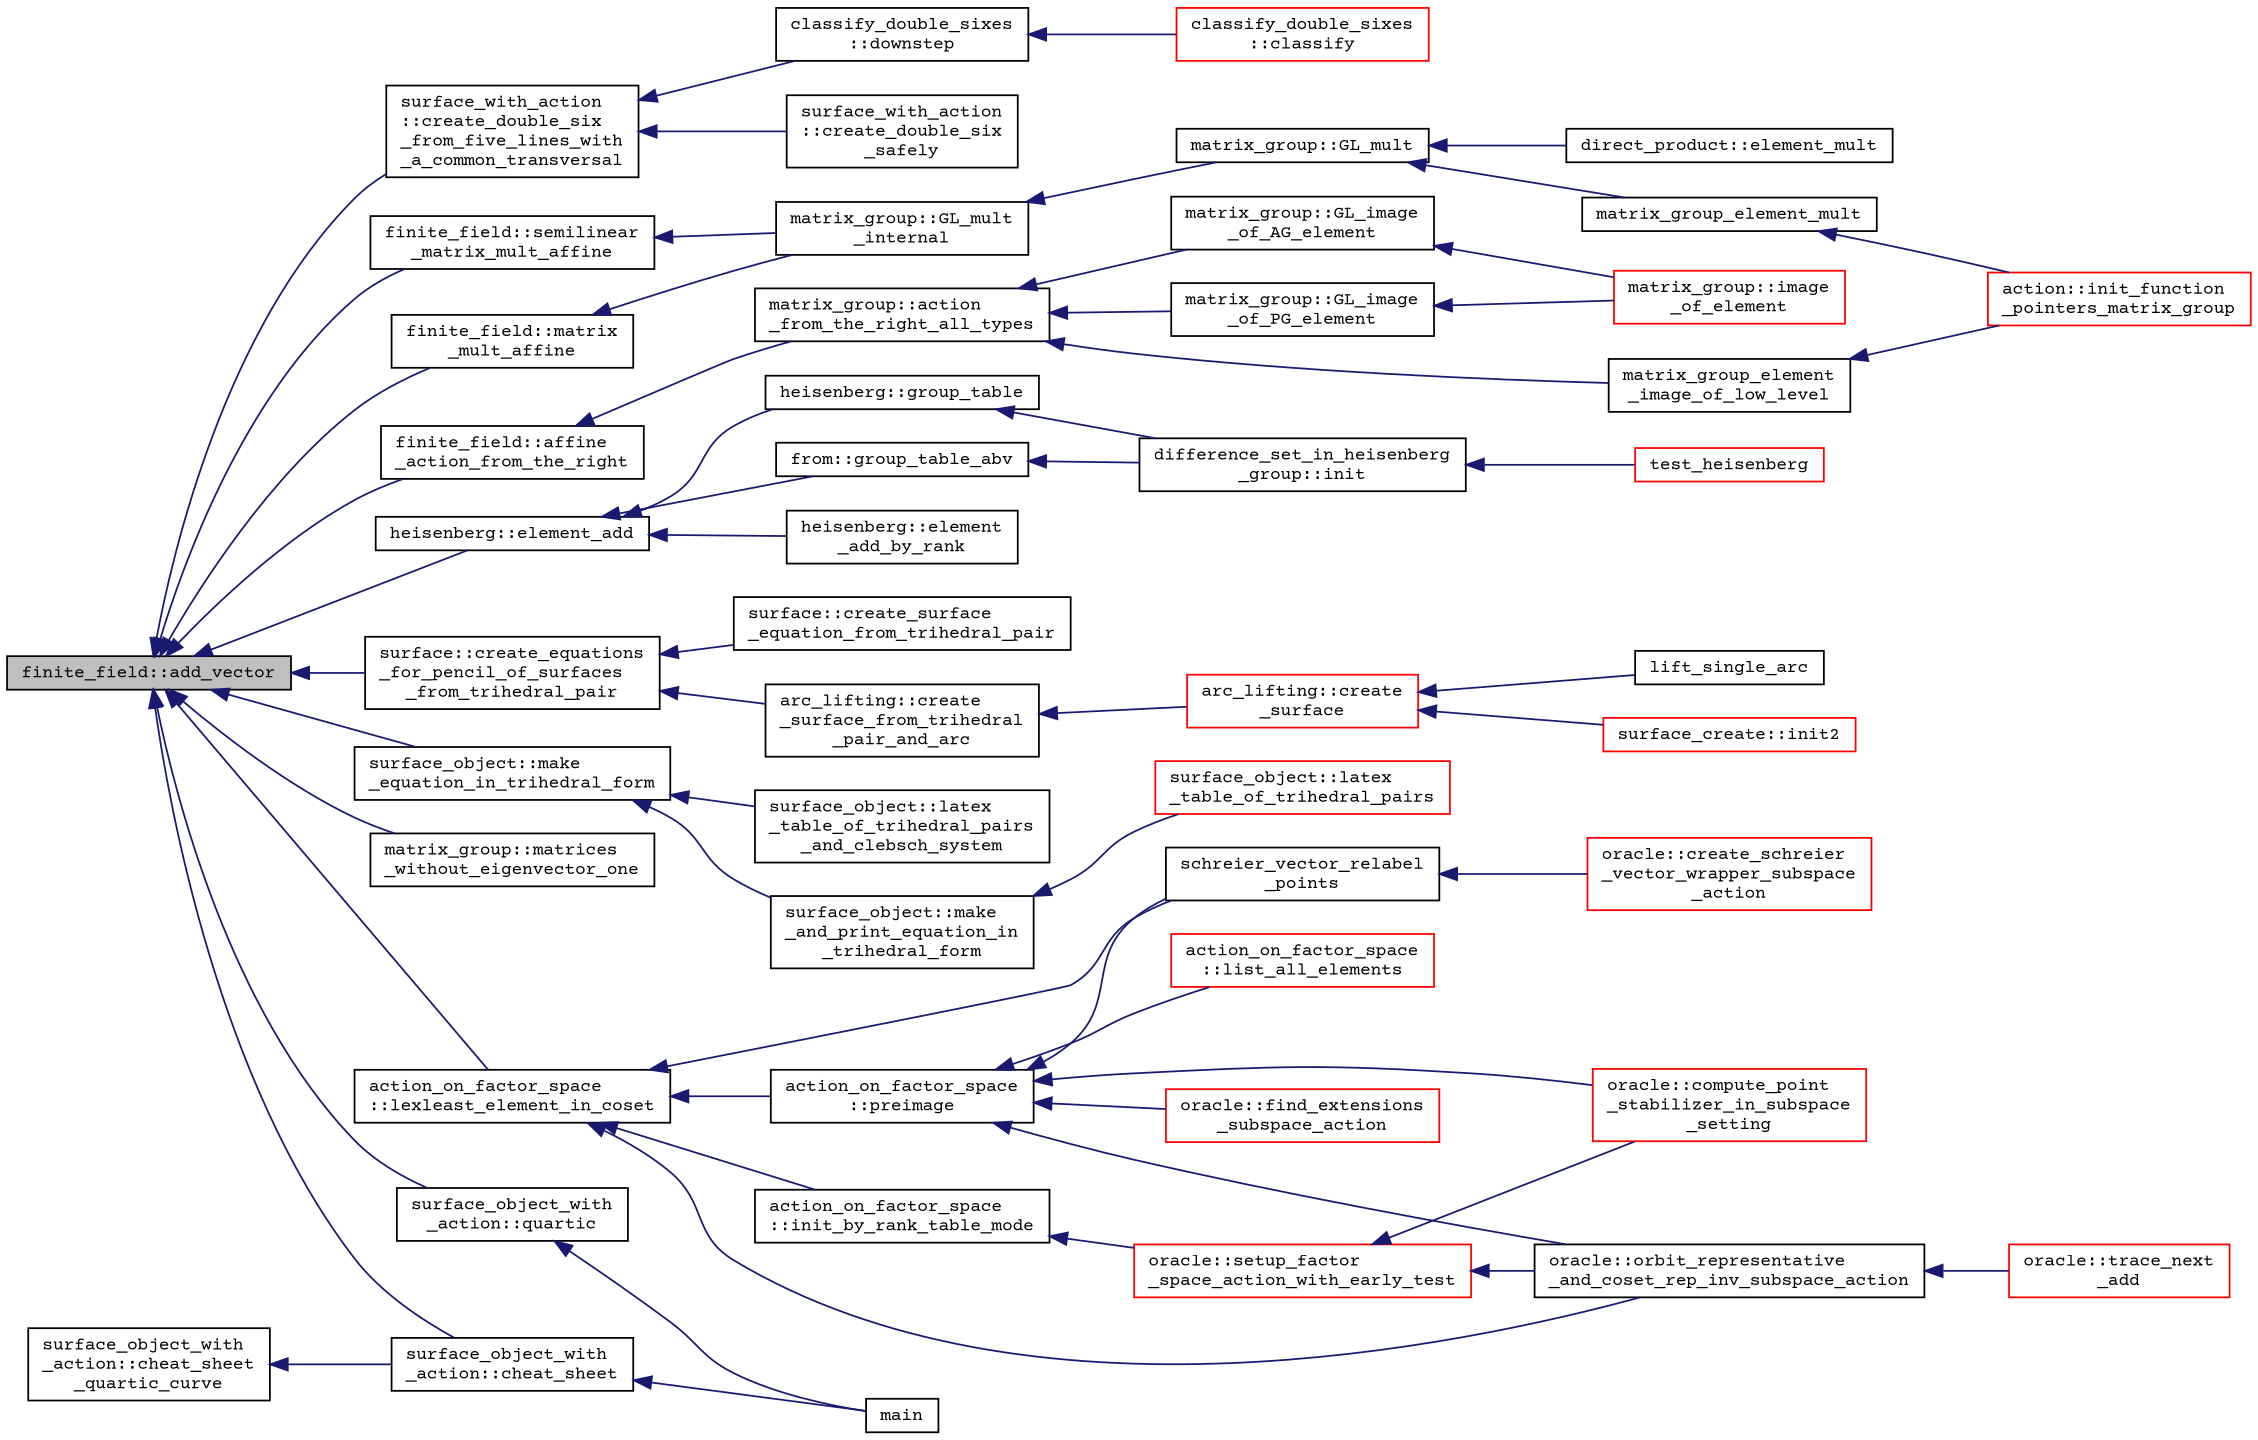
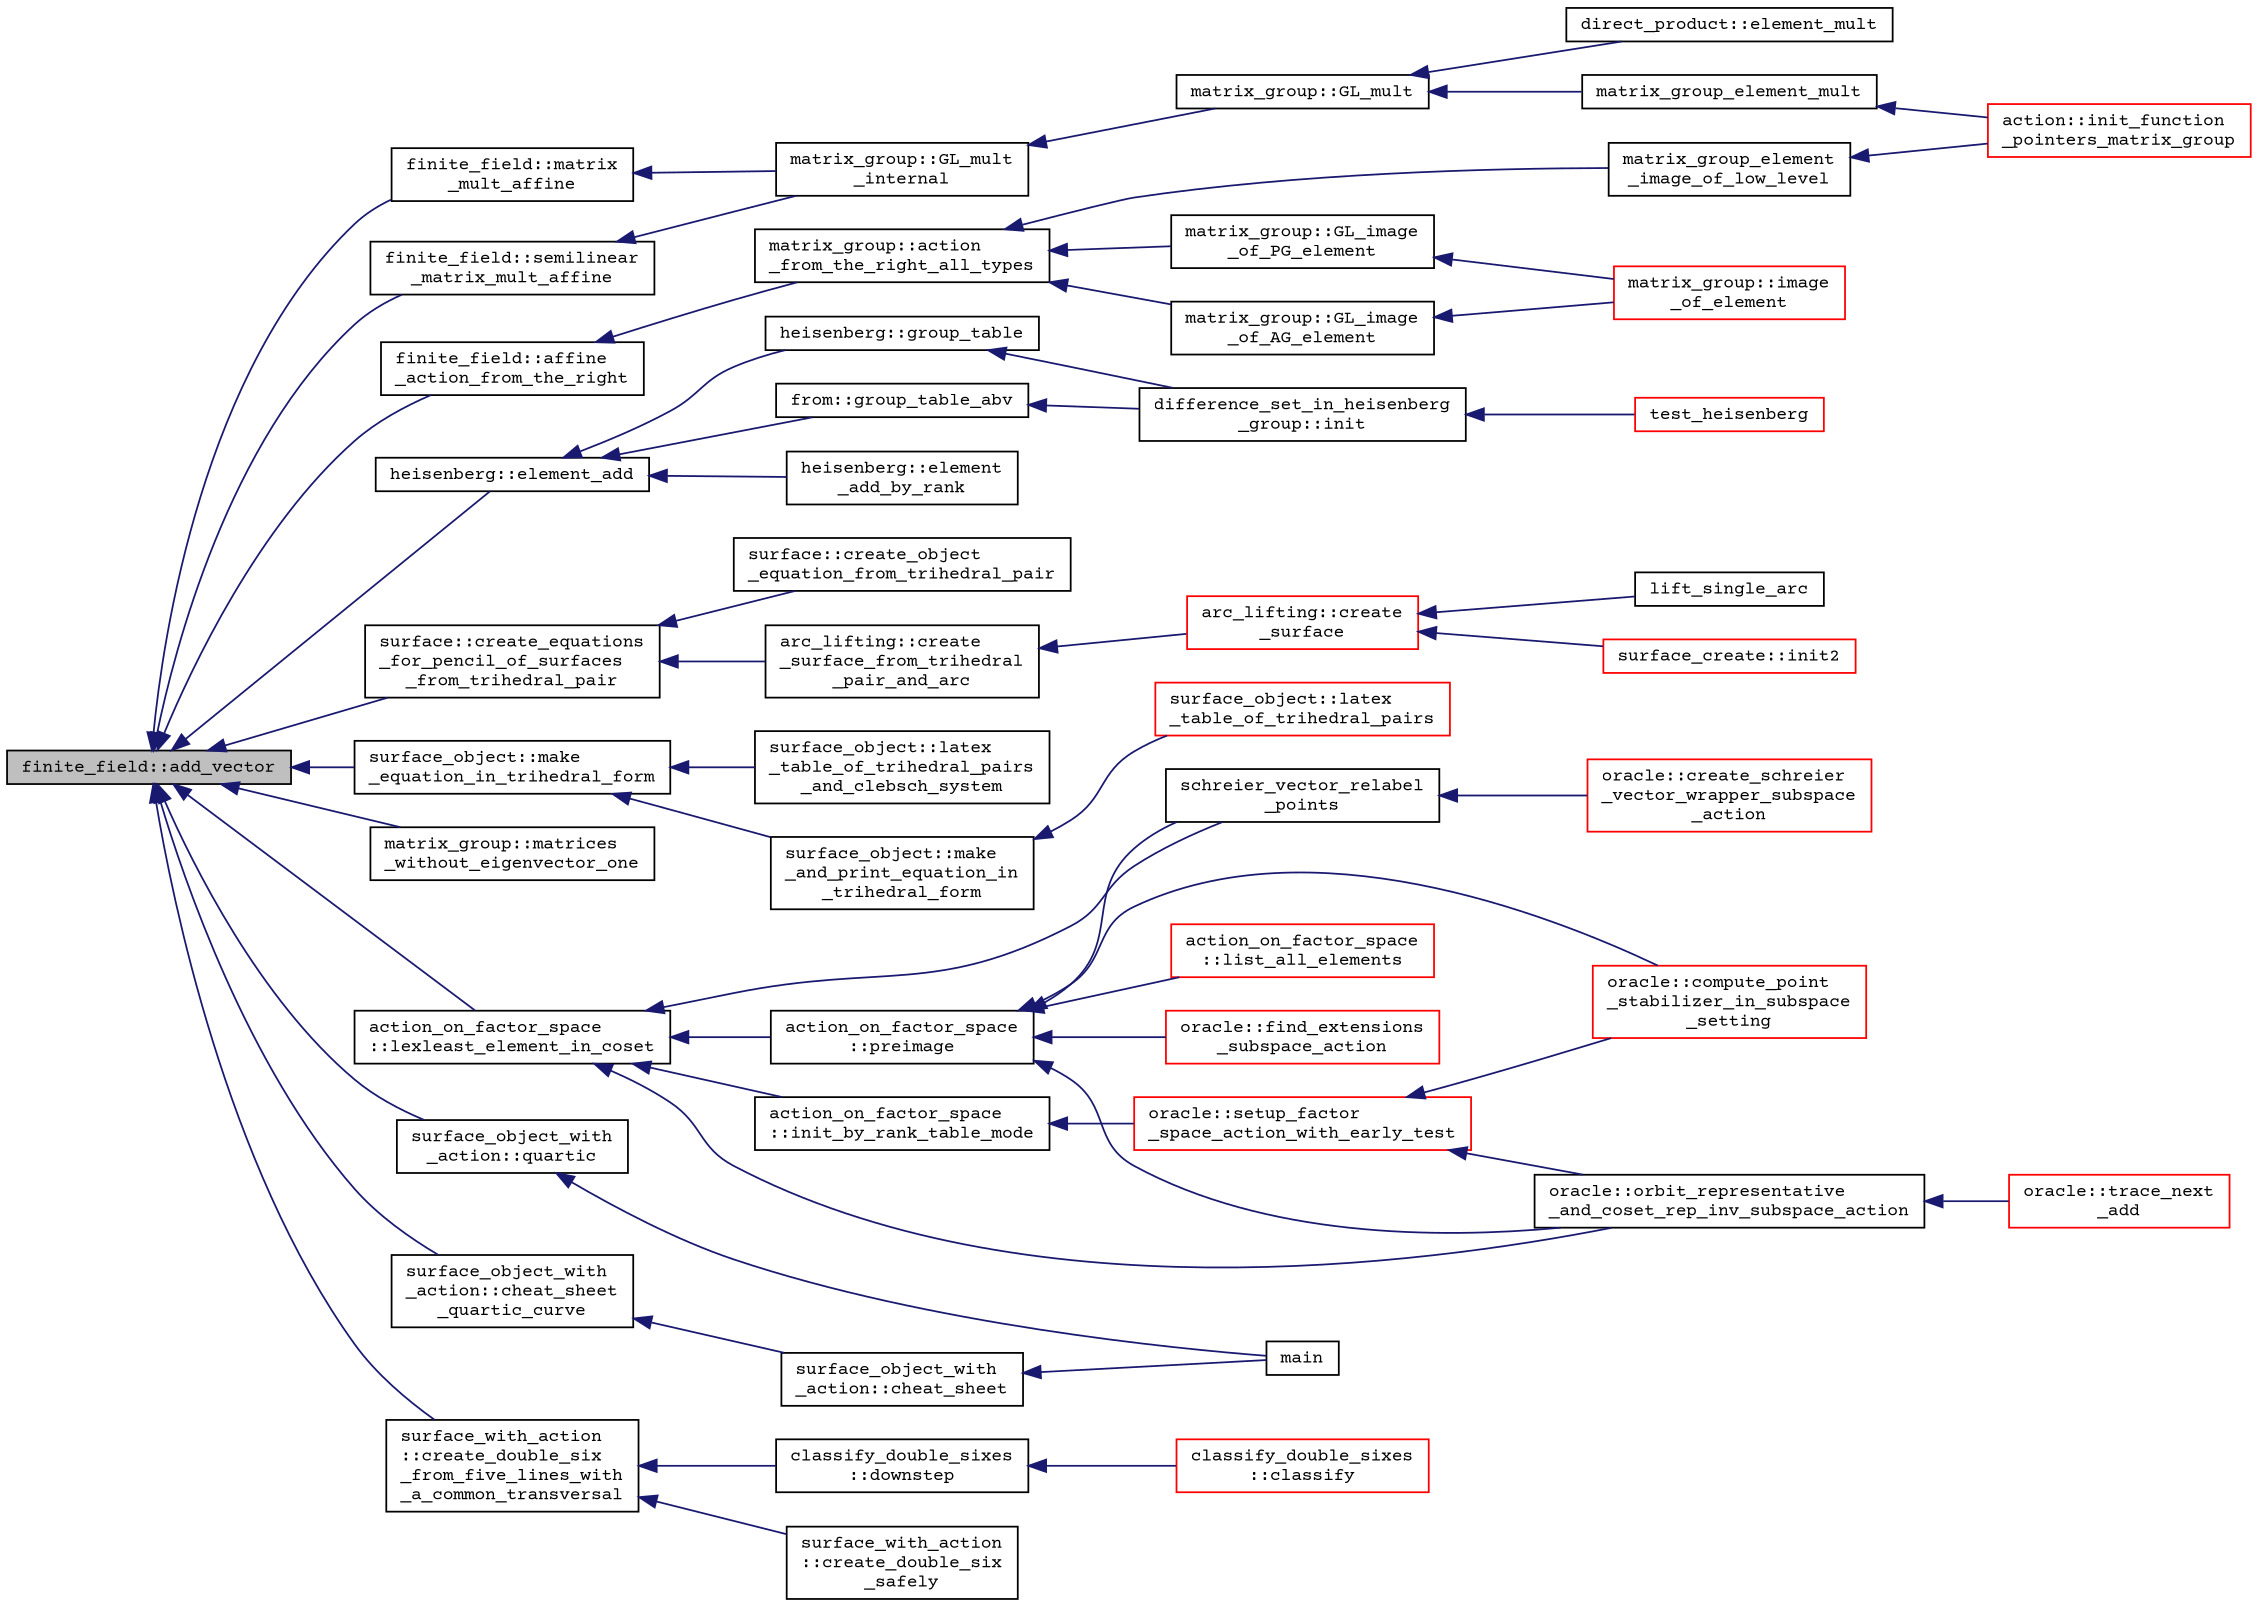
(902, 624) -> (902, 564)
(245, 1055) -> (263, 1053)
